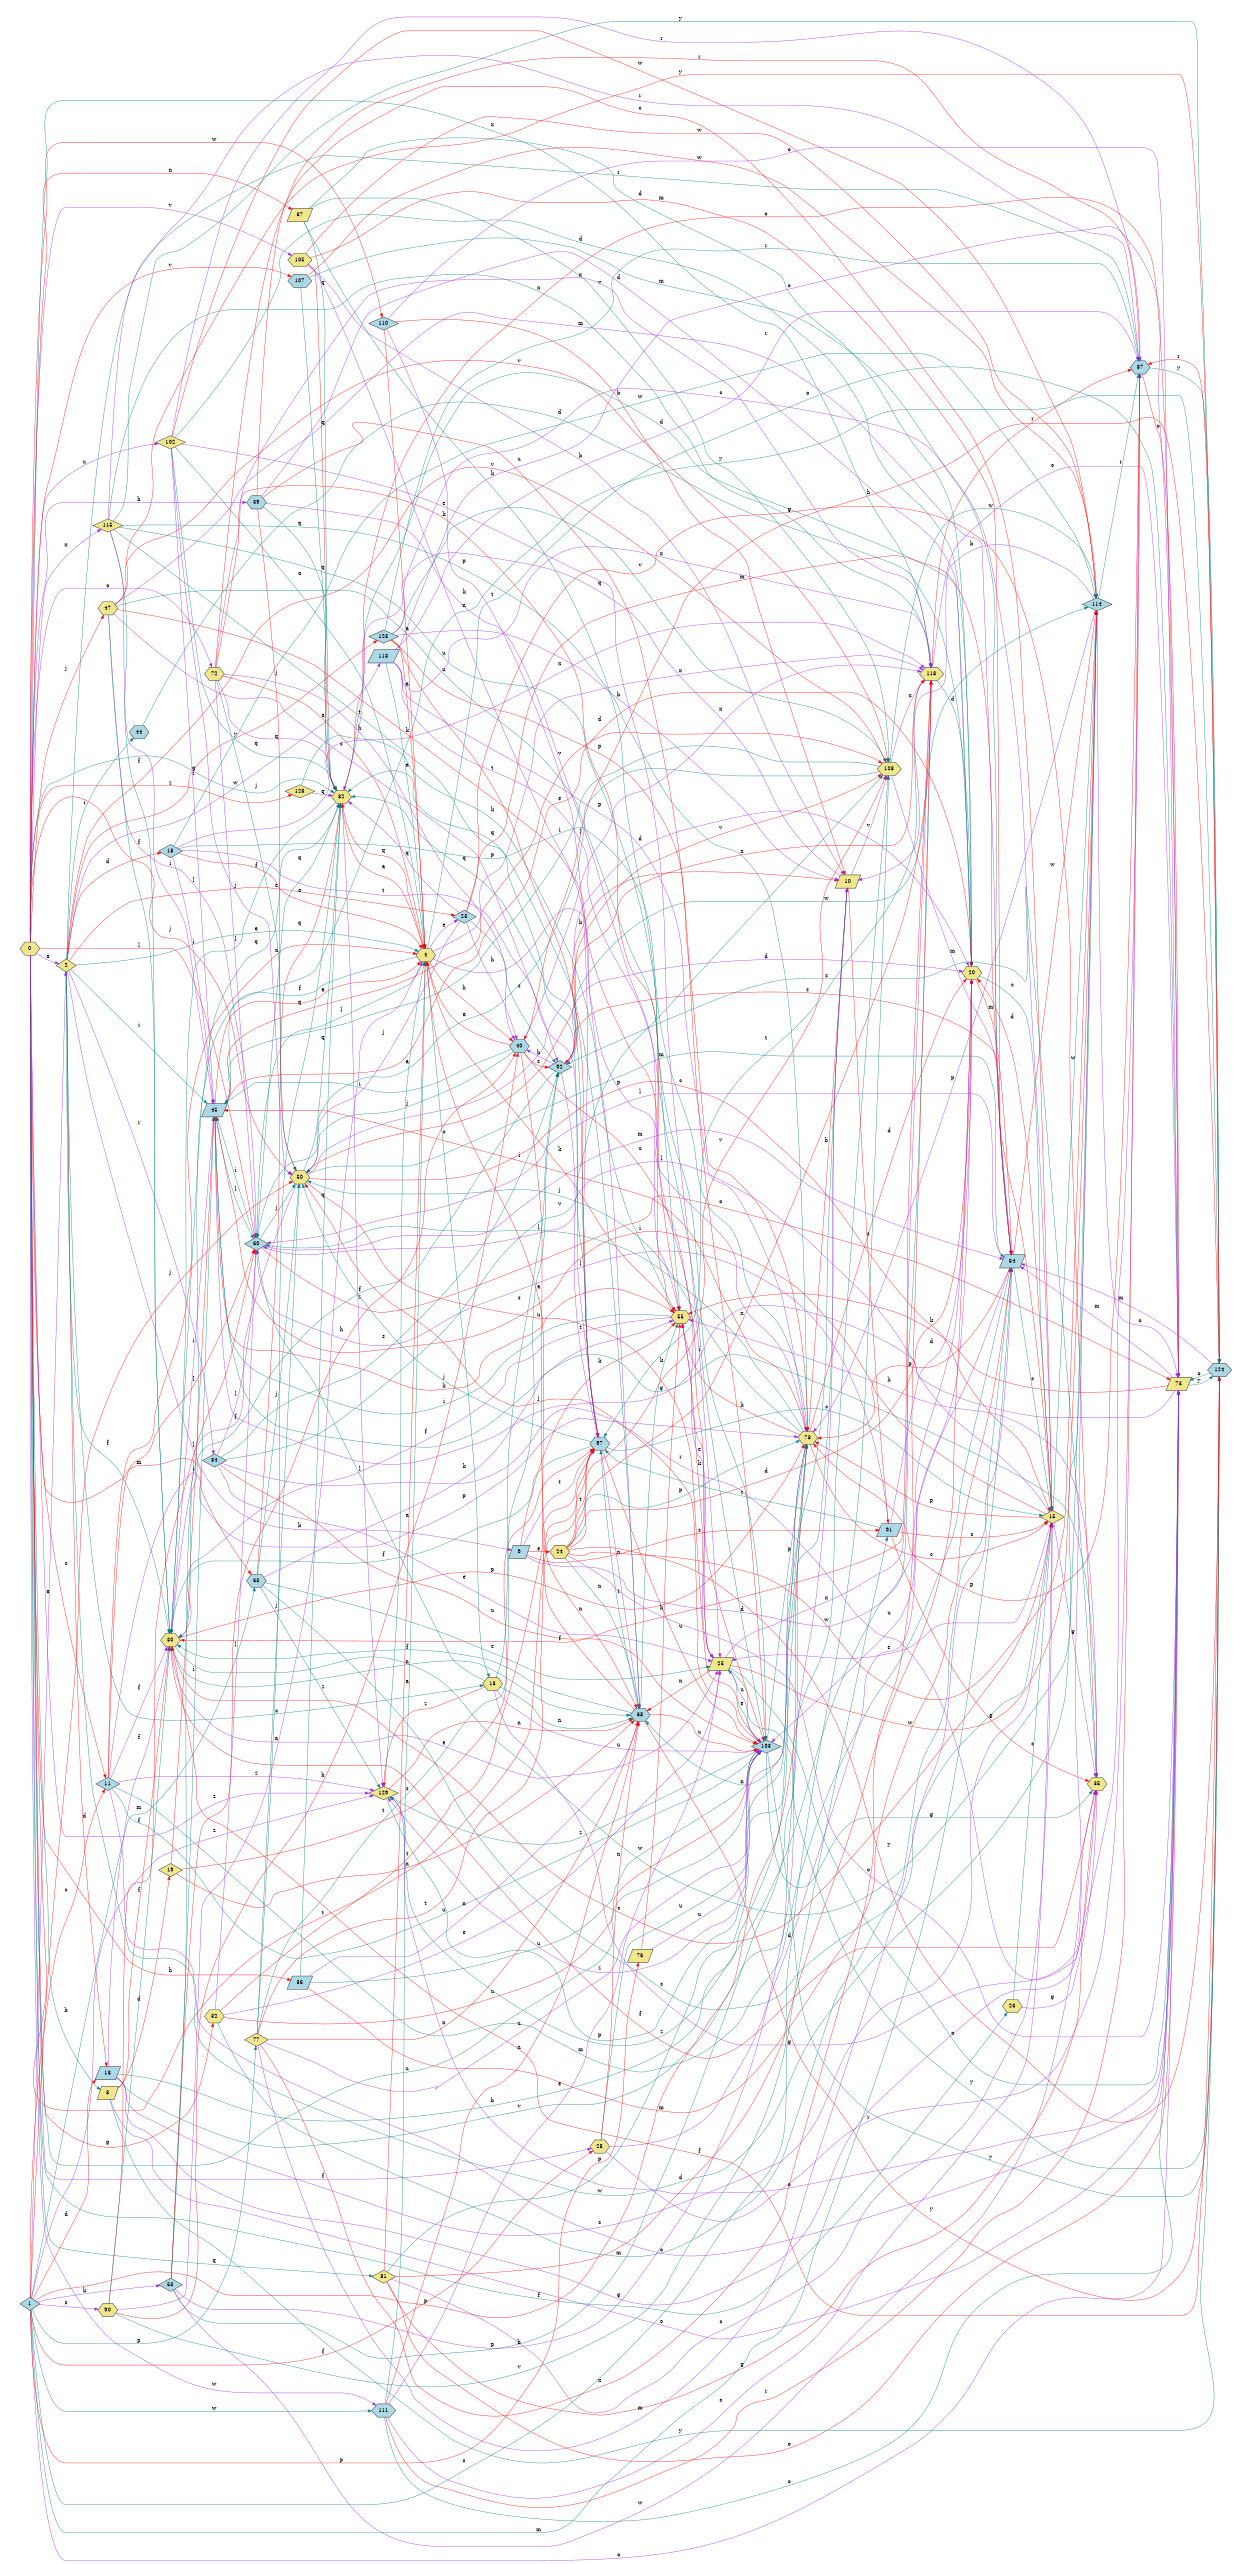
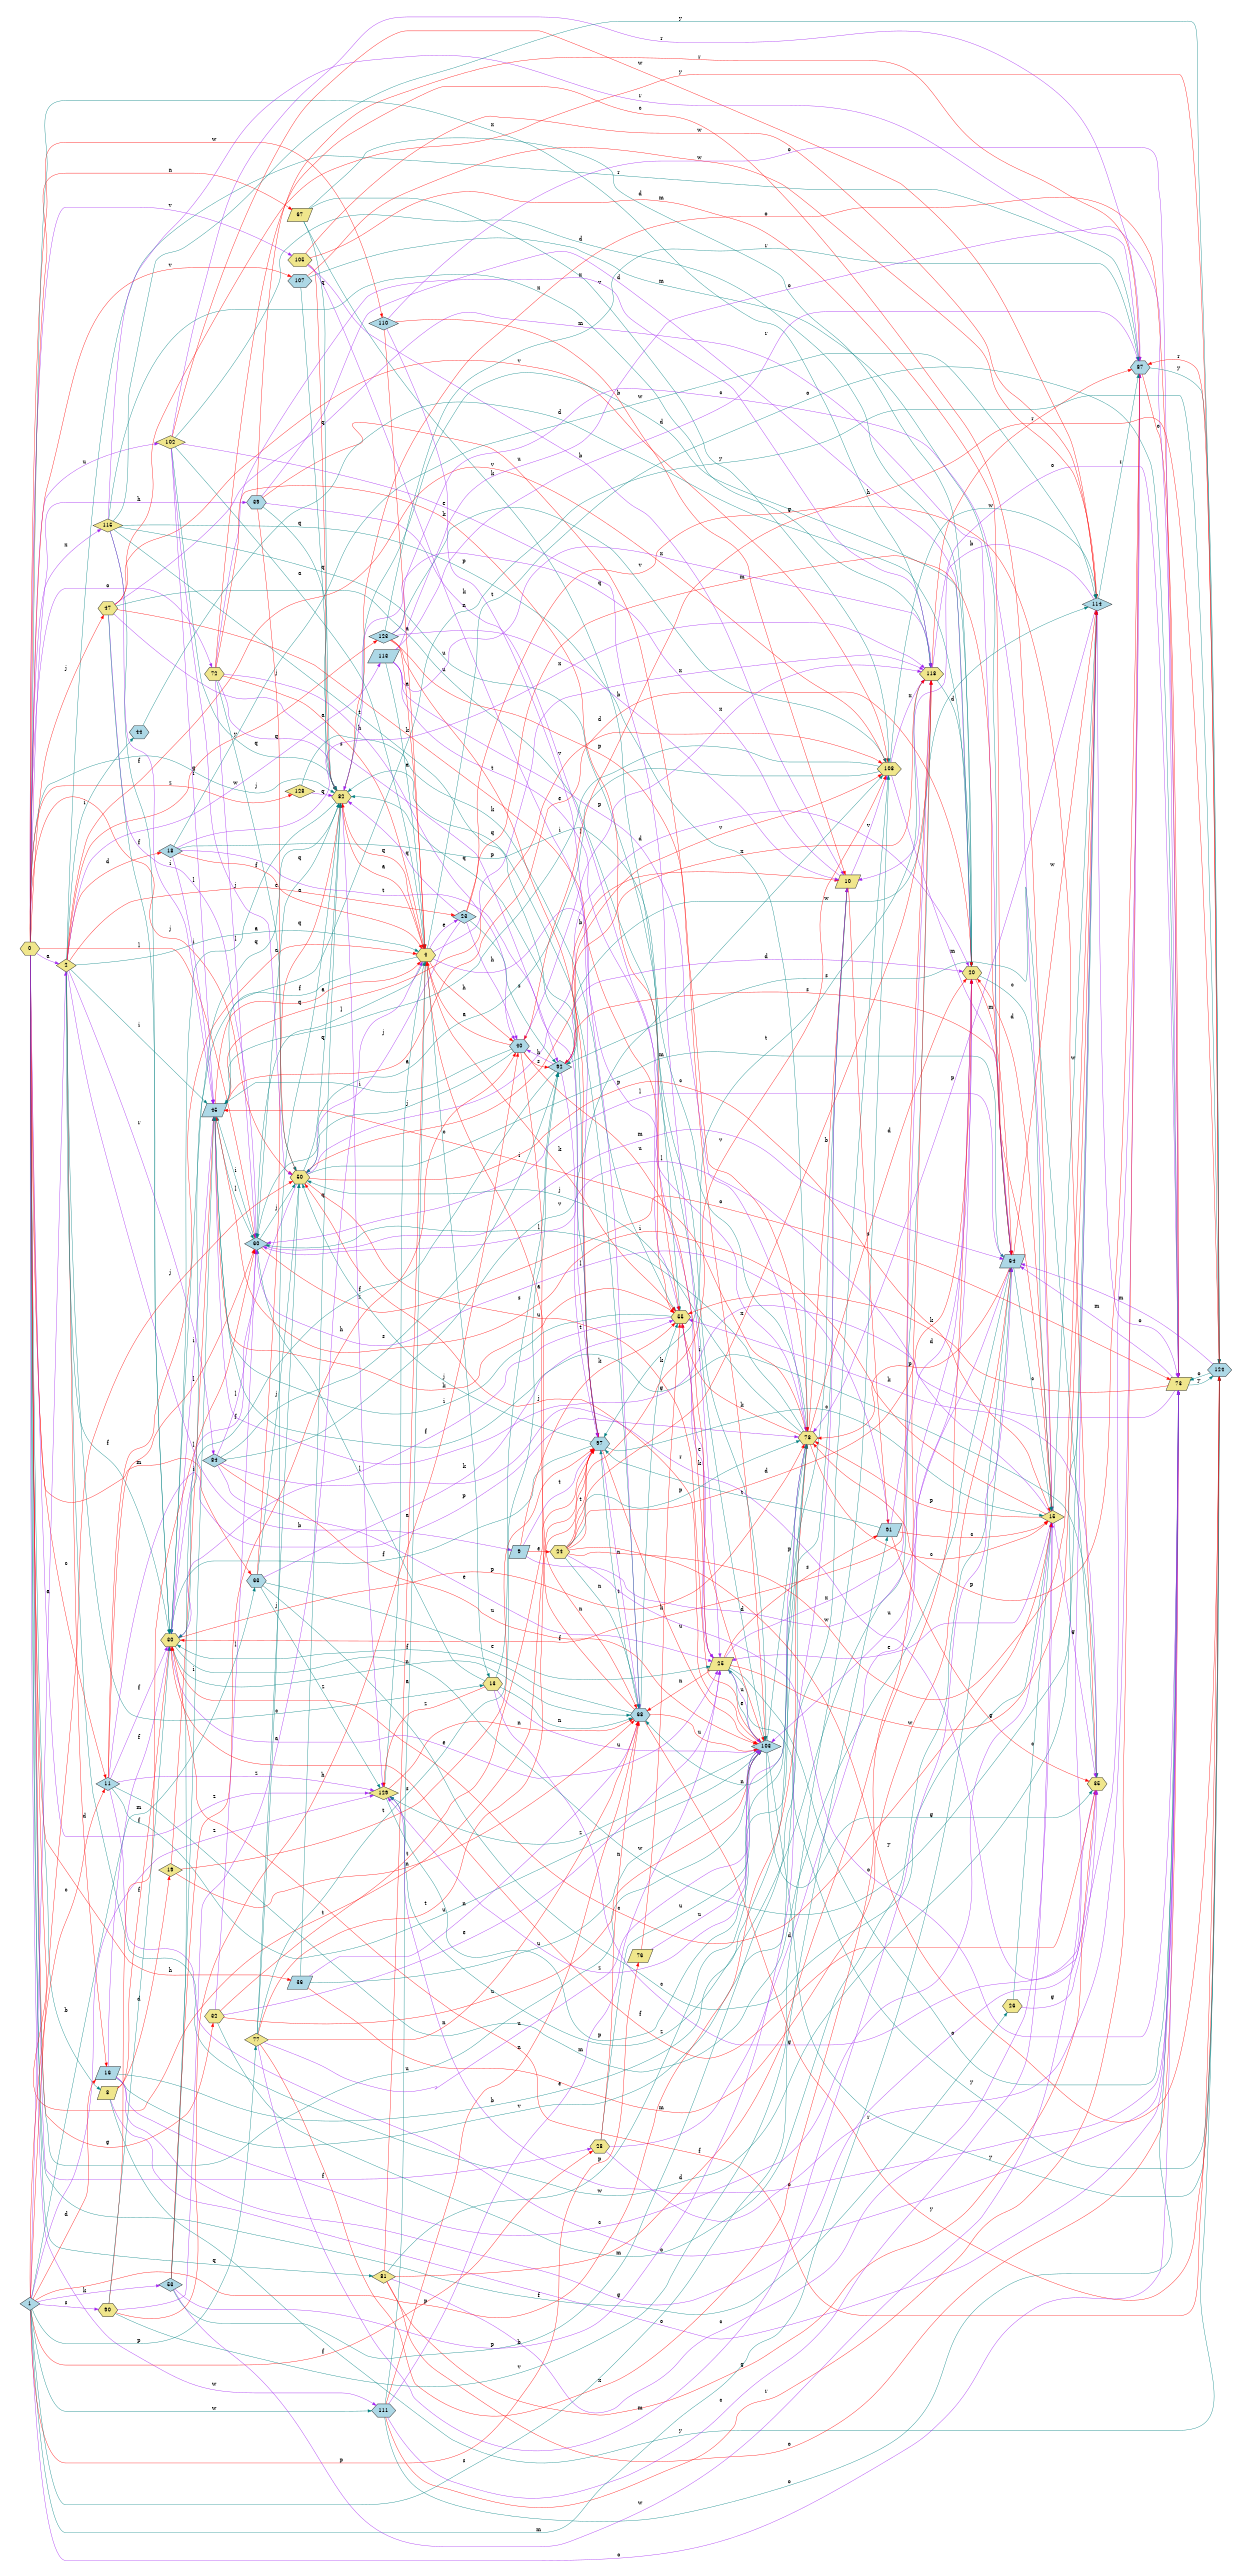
(699, 1533) -> (779, 1597)
